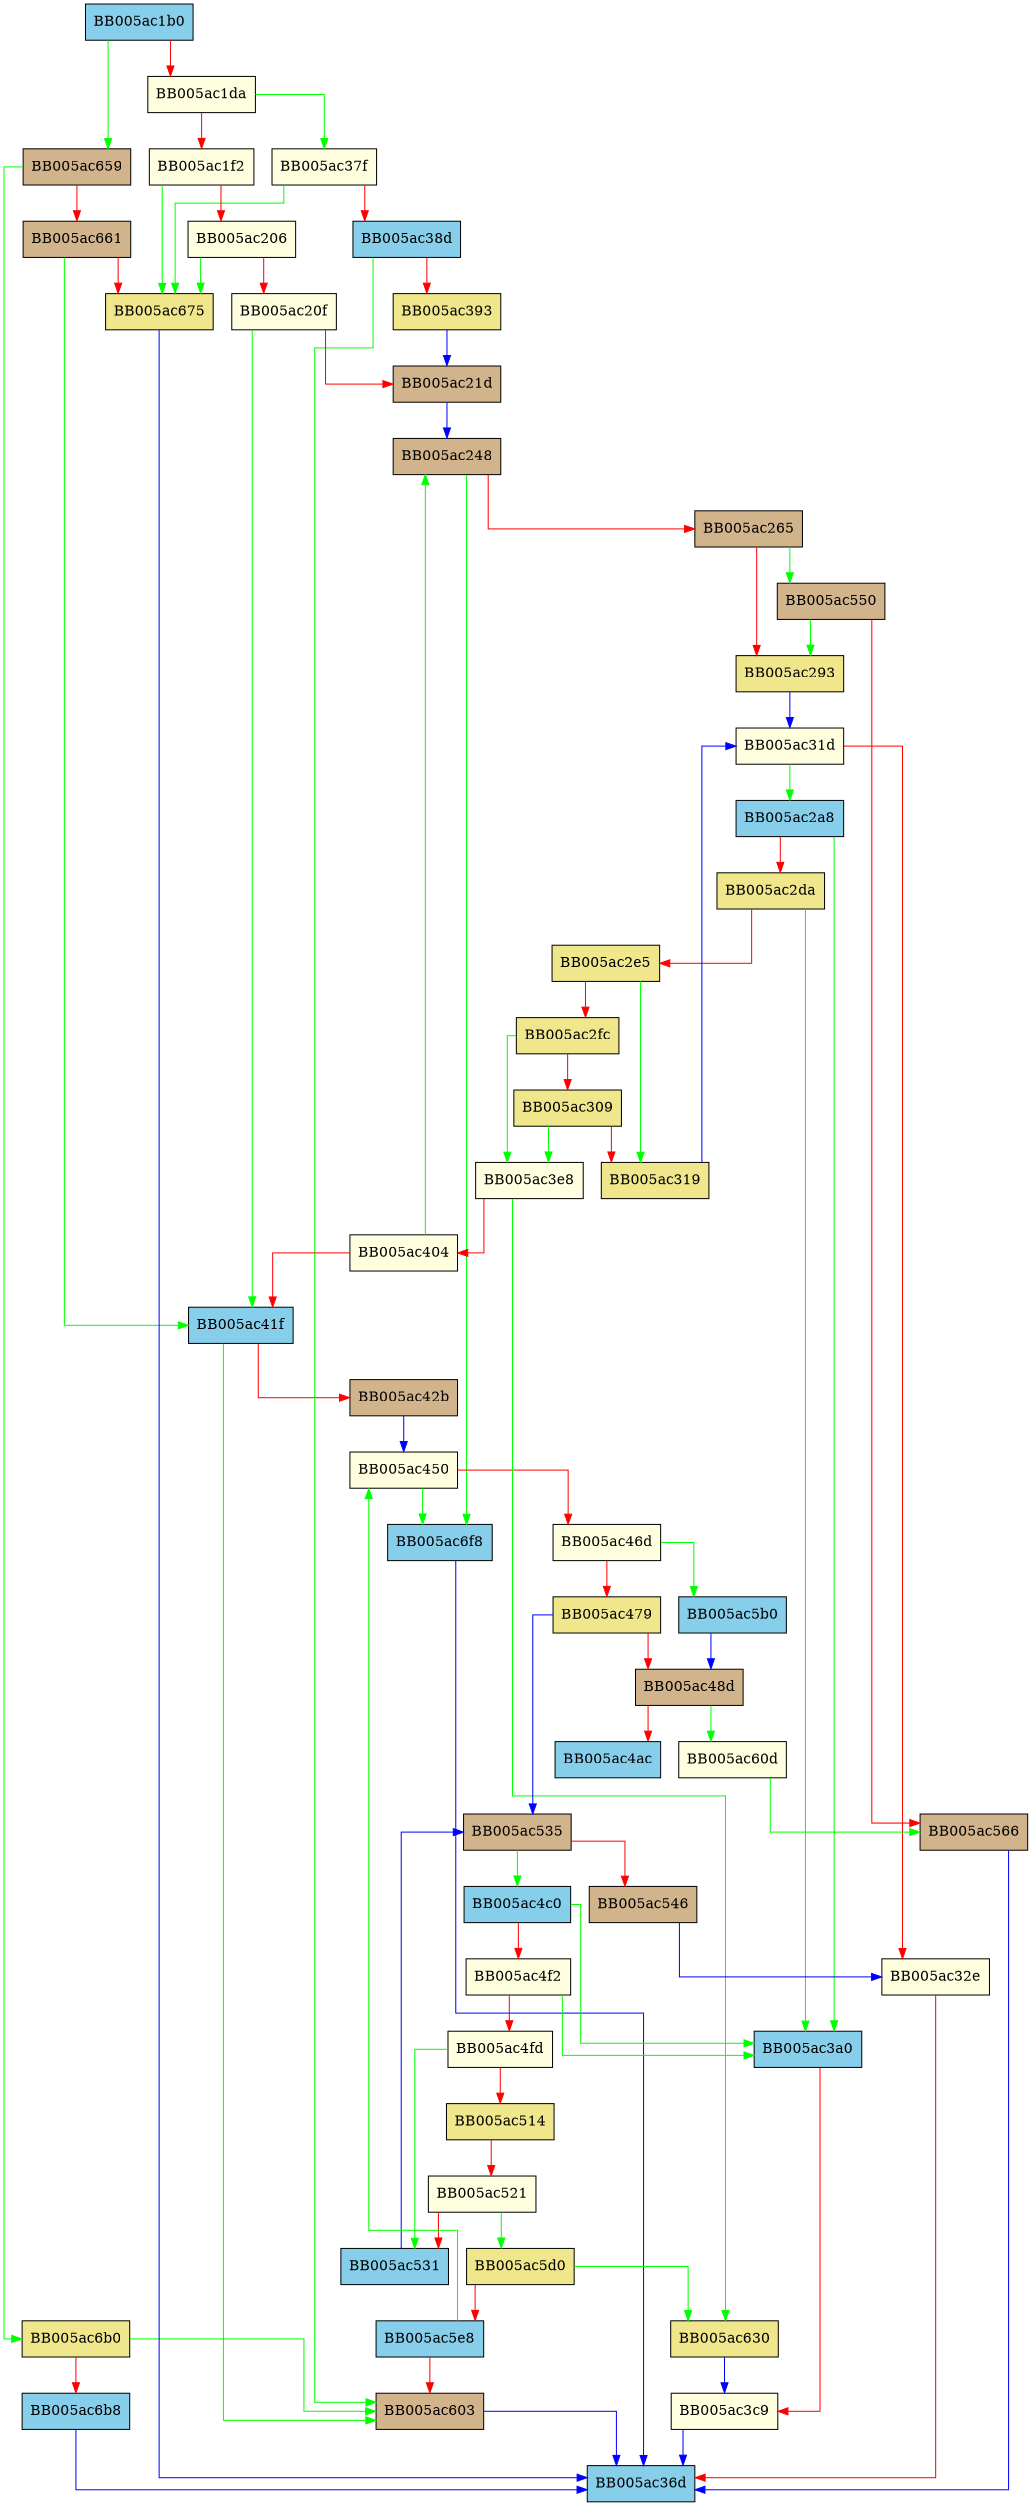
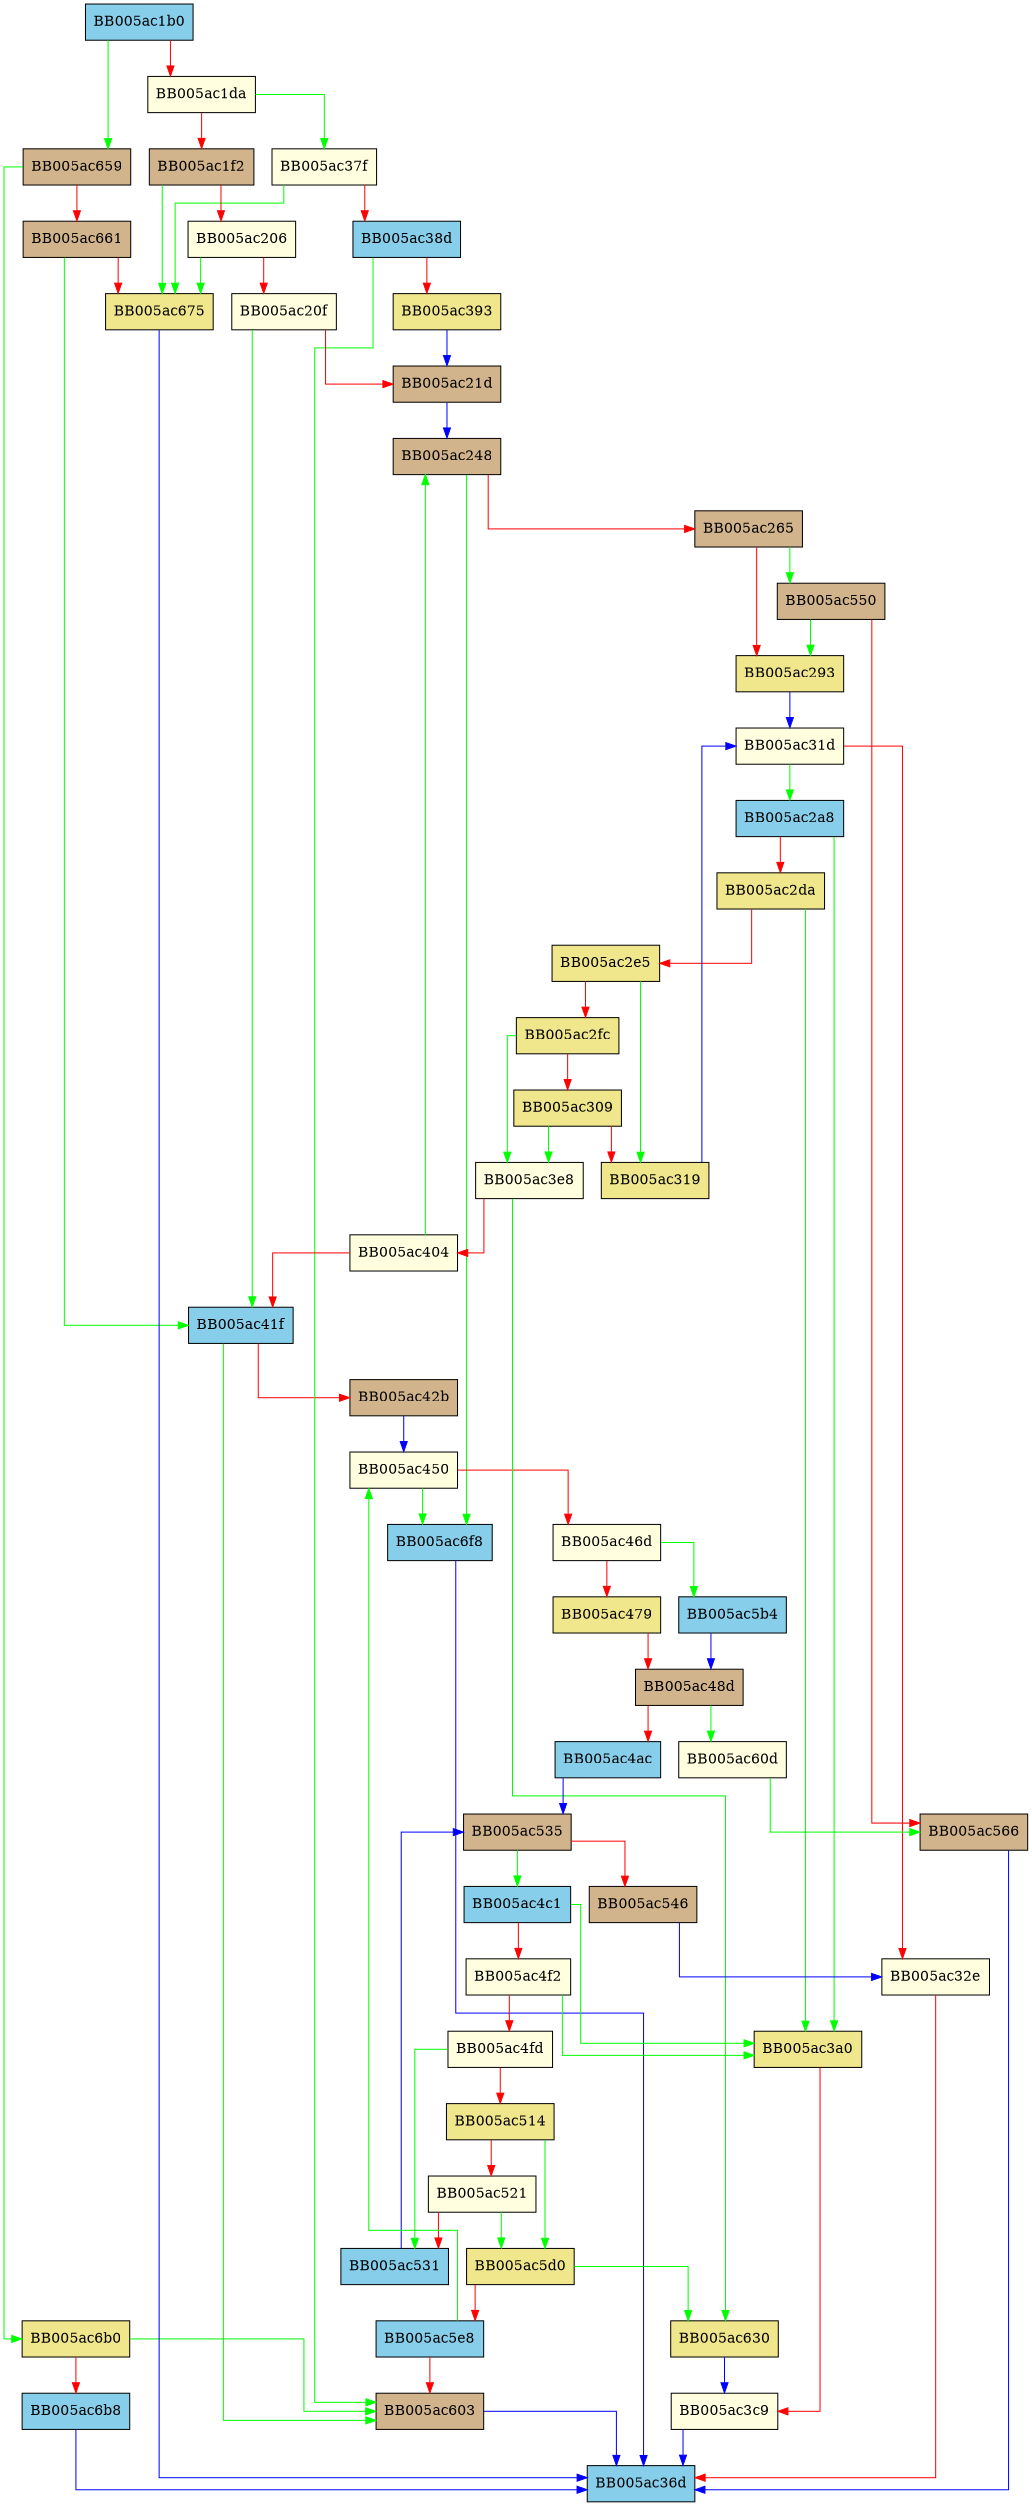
(202, 167) -> (202, 167)
(733, 1615) -> (733, 1615)
(533, 1699) -> (563, 1789)
(517, 1905) -> (517, 1905)
(808, 2049) -> (808, 2049)
none -> (545, 2189)
